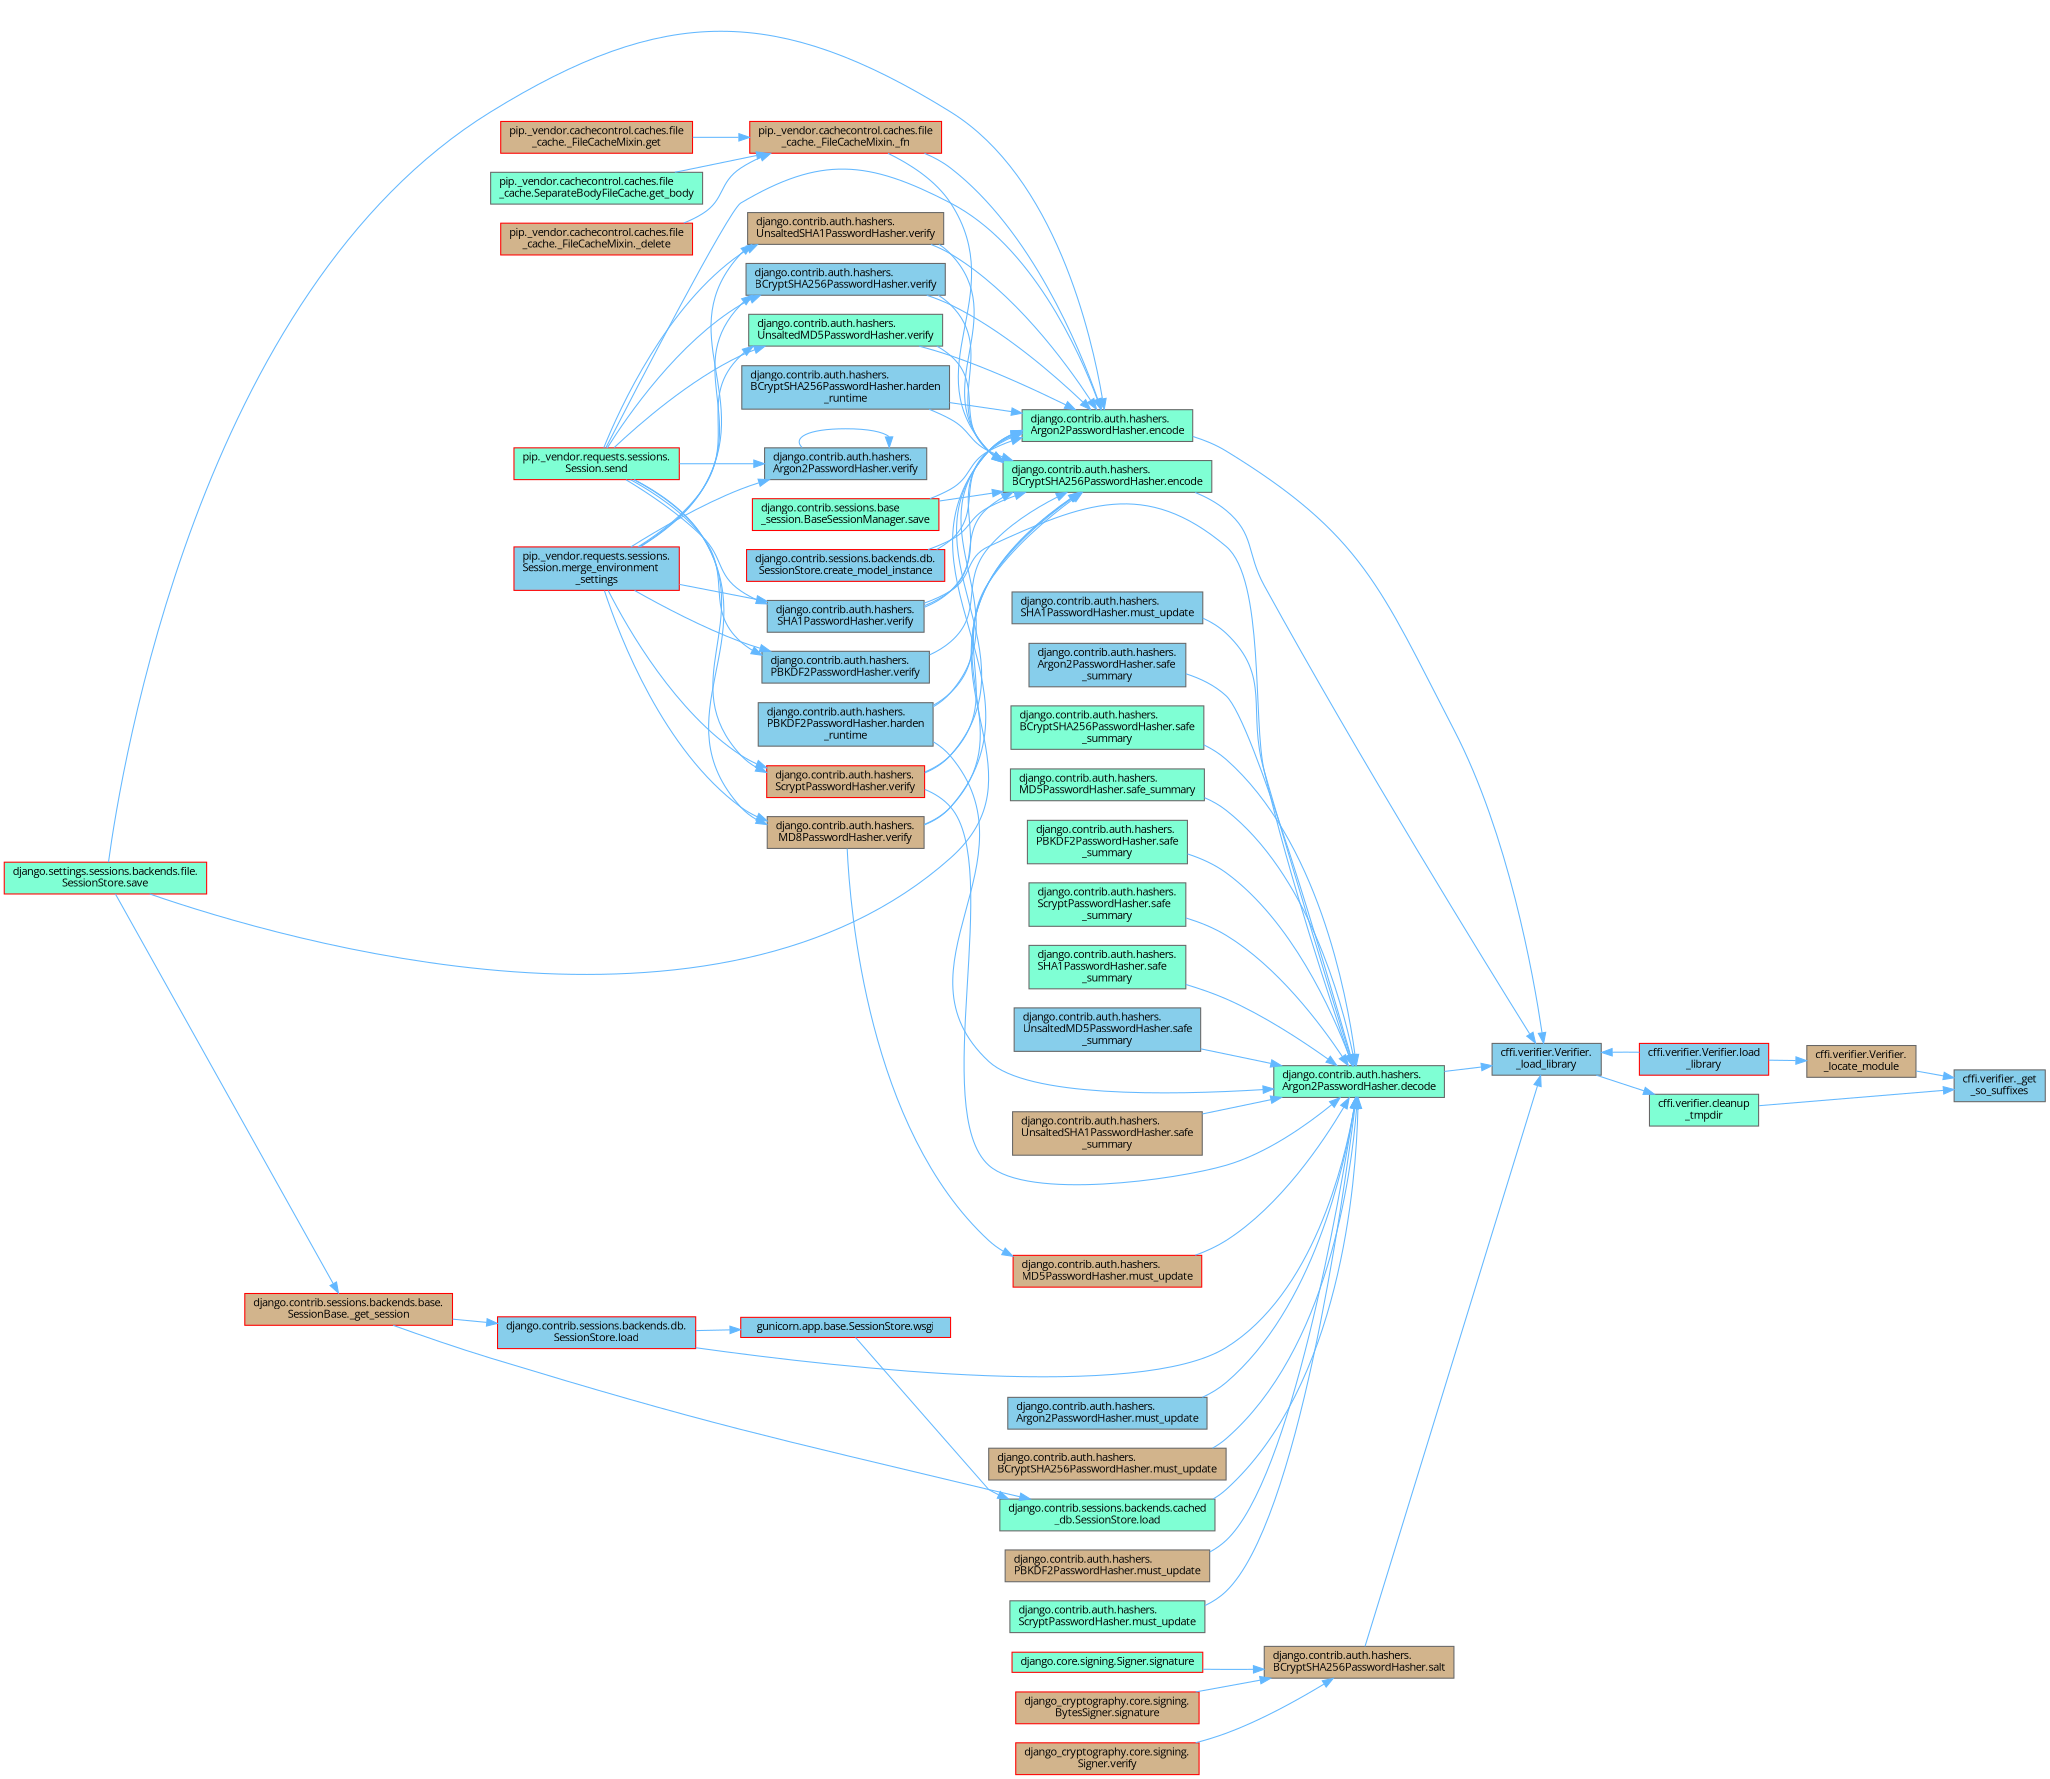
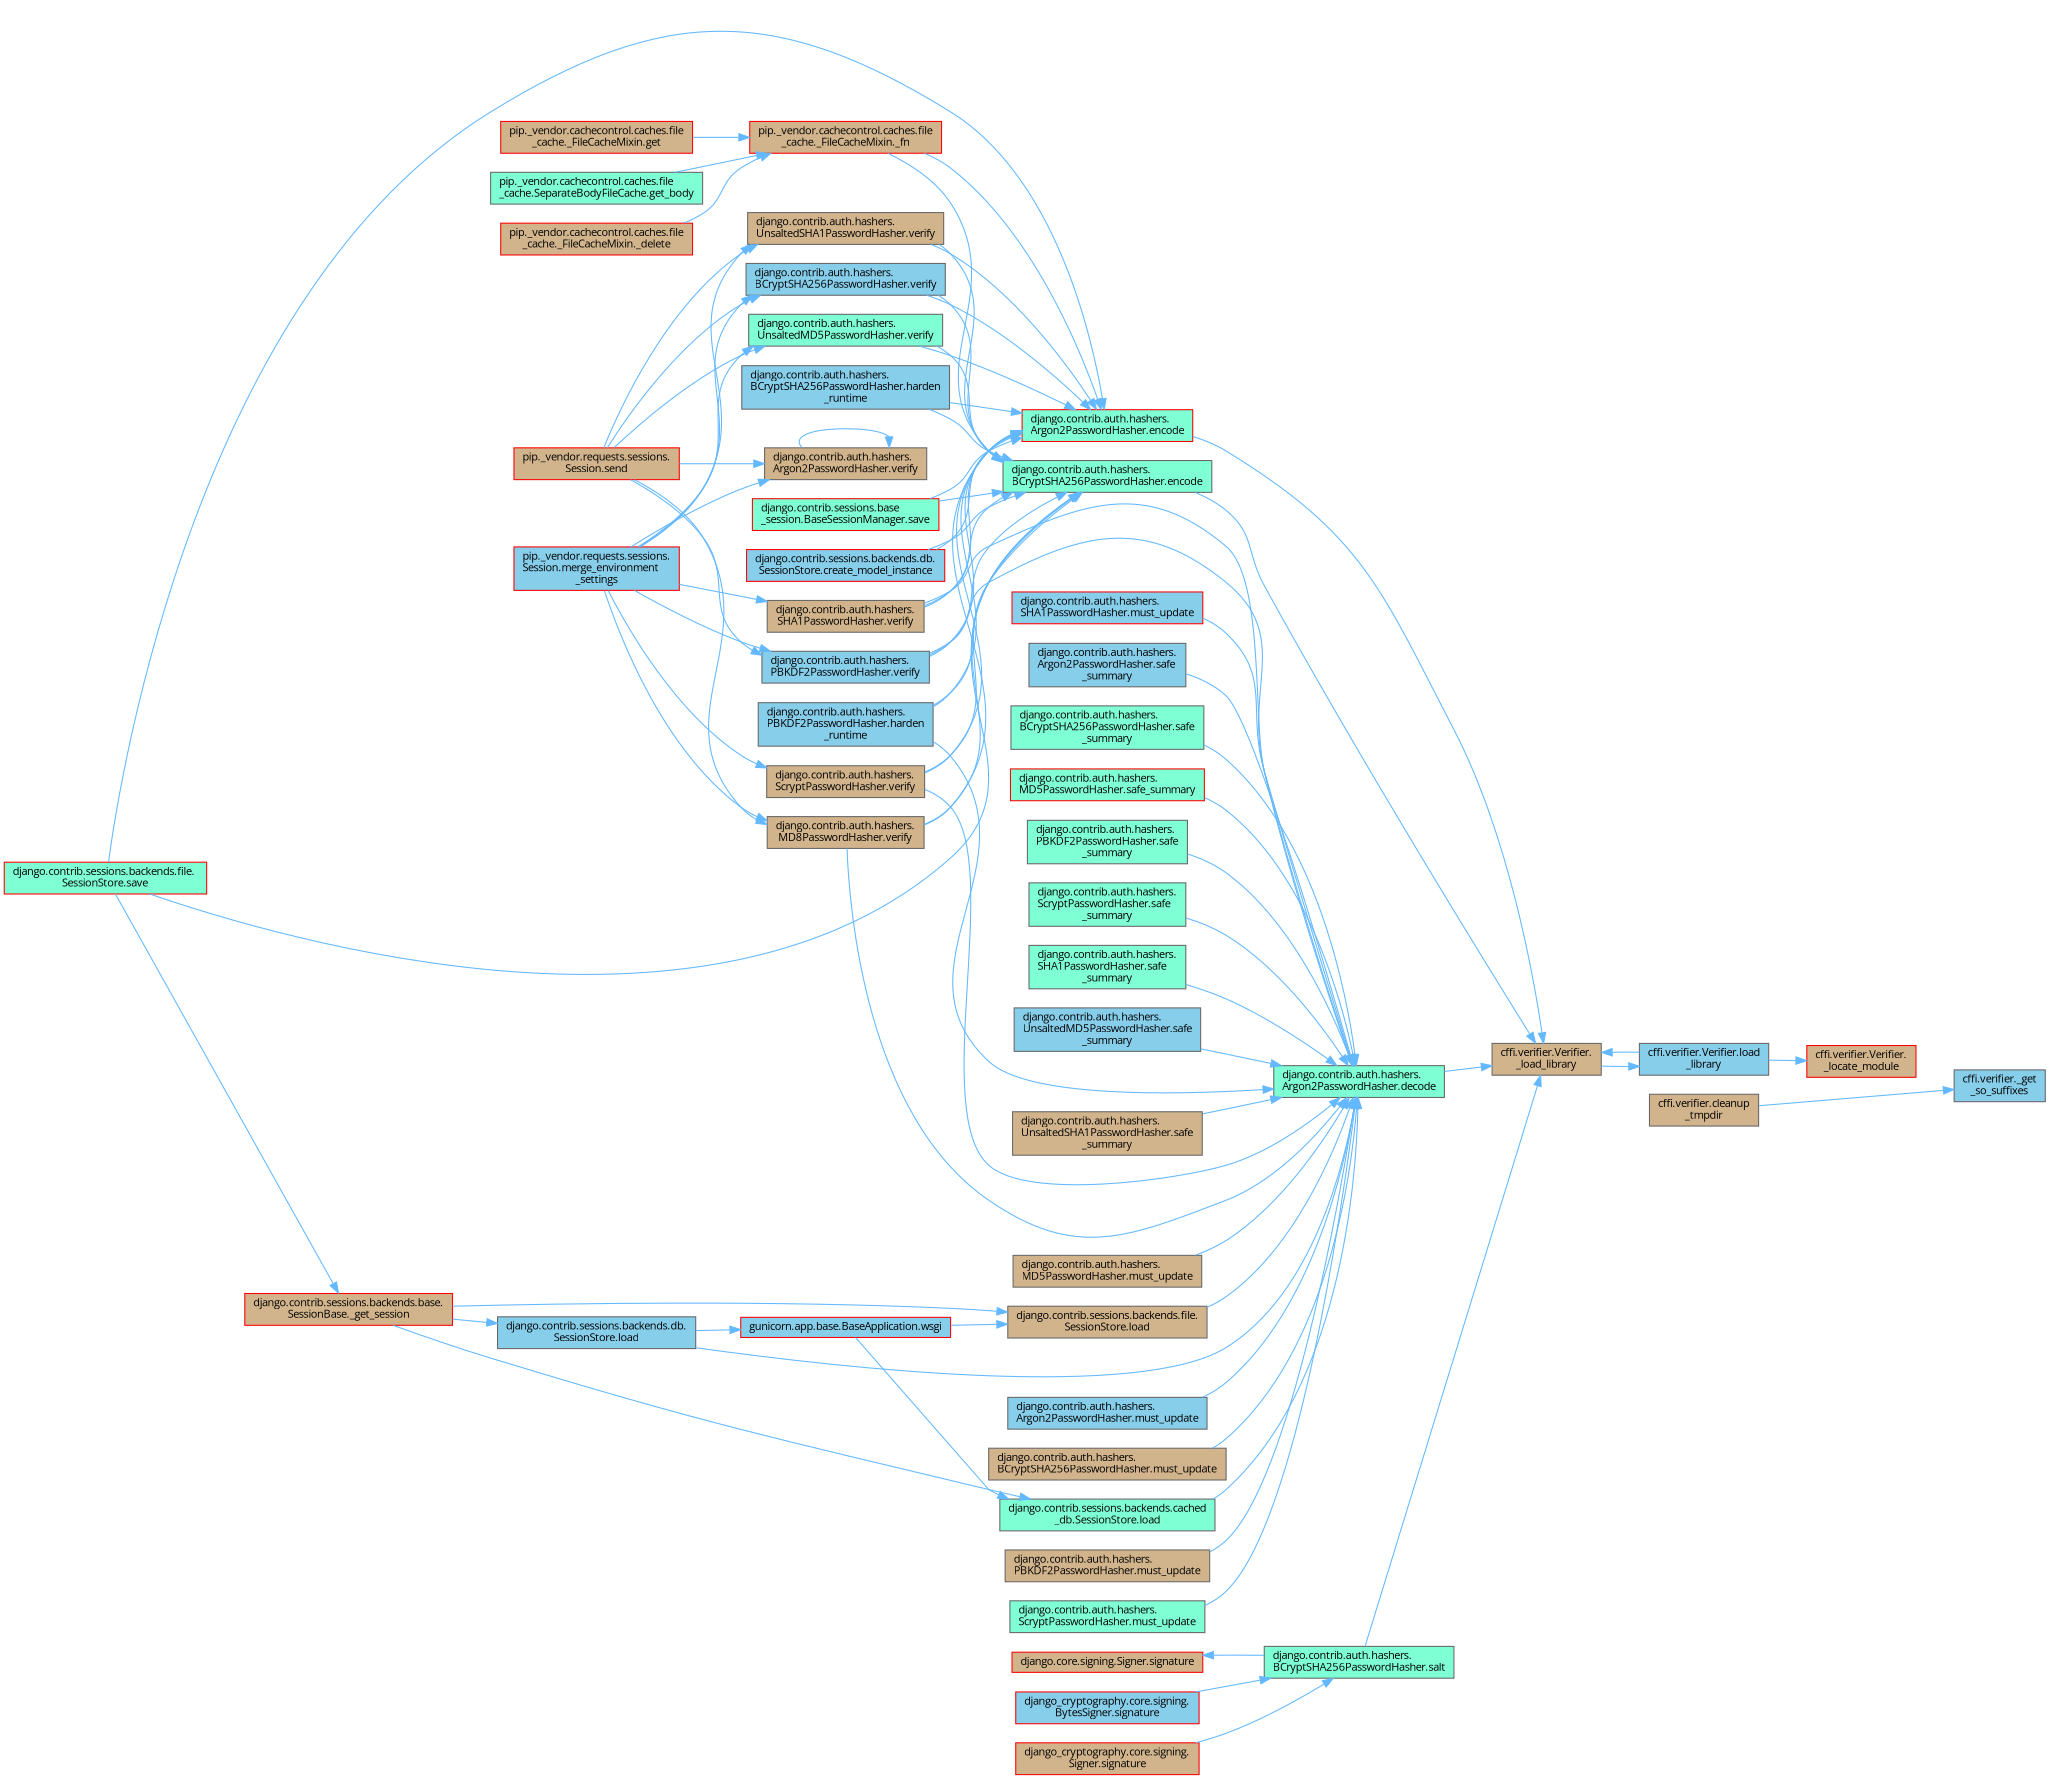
(831, 170) -> (969, 545)
(1107, 426) -> (1107, 426)
(597, 464) -> (597, 464)
(846, 464) -> (846, 464)
(699, 533) -> none
(1107, 608) -> (1107, 608)
(721, 613) -> none
(846, 616) -> (846, 616)
none -> (1262, 643)
(846, 782) -> (846, 782)
(1107, 785) -> (1107, 785)
(105, 878) -> (105, 878)
(1547, 1059) -> (1547, 1059)
(1704, 1059) -> (1704, 1059)
(1861, 1061) -> (1861, 1061)
(886, 1066) -> (992, 1202)
(1930, 1073) -> none
(1620, 1083) -> (1615, 1066)
(1704, 1110) -> (1704, 1110)
(1107, 1271) -> (1107, 1271)
none -> (1107, 1322)
(846, 1327) -> (846, 1327)
(597, 1333) -> (597, 1333)
(1107, 1662) -> (1107, 1662)
(1359, 1662) -> (1359, 1662)
(1228, 1669) -> (1239, 1655)
(1107, 1708) -> (1107, 1708)
(1107, 1759) -> (1107, 1759)
